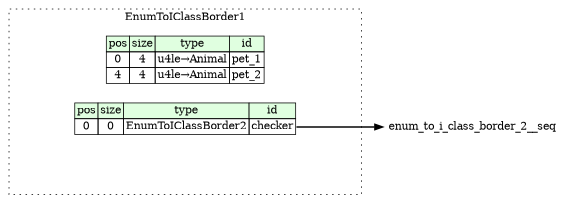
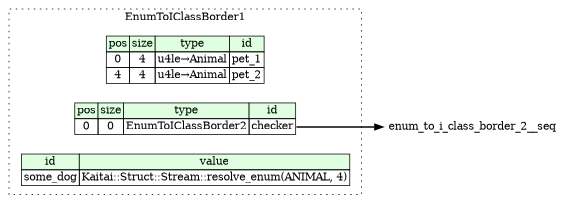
none -> (185, 170)
